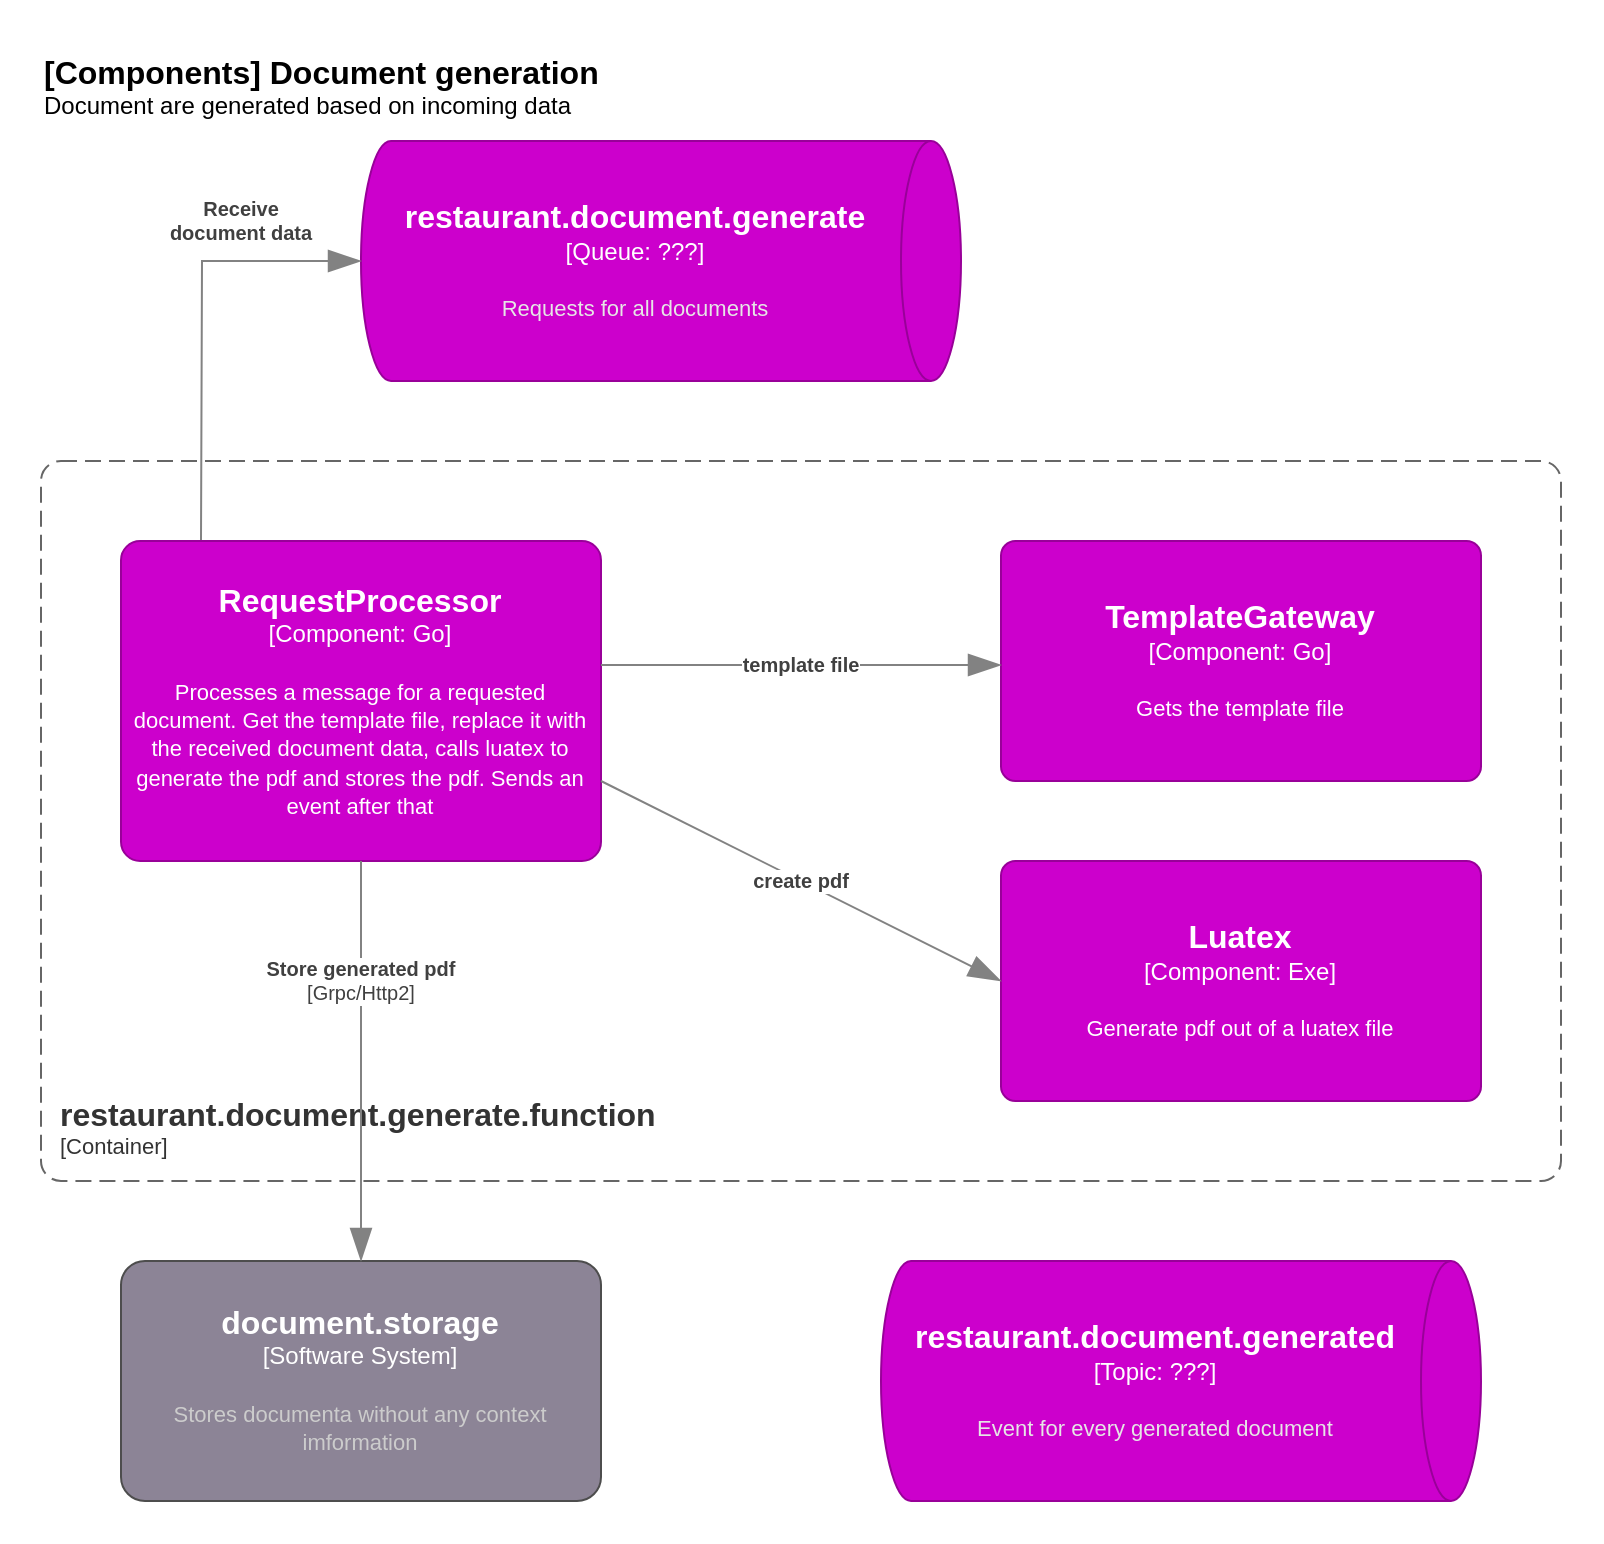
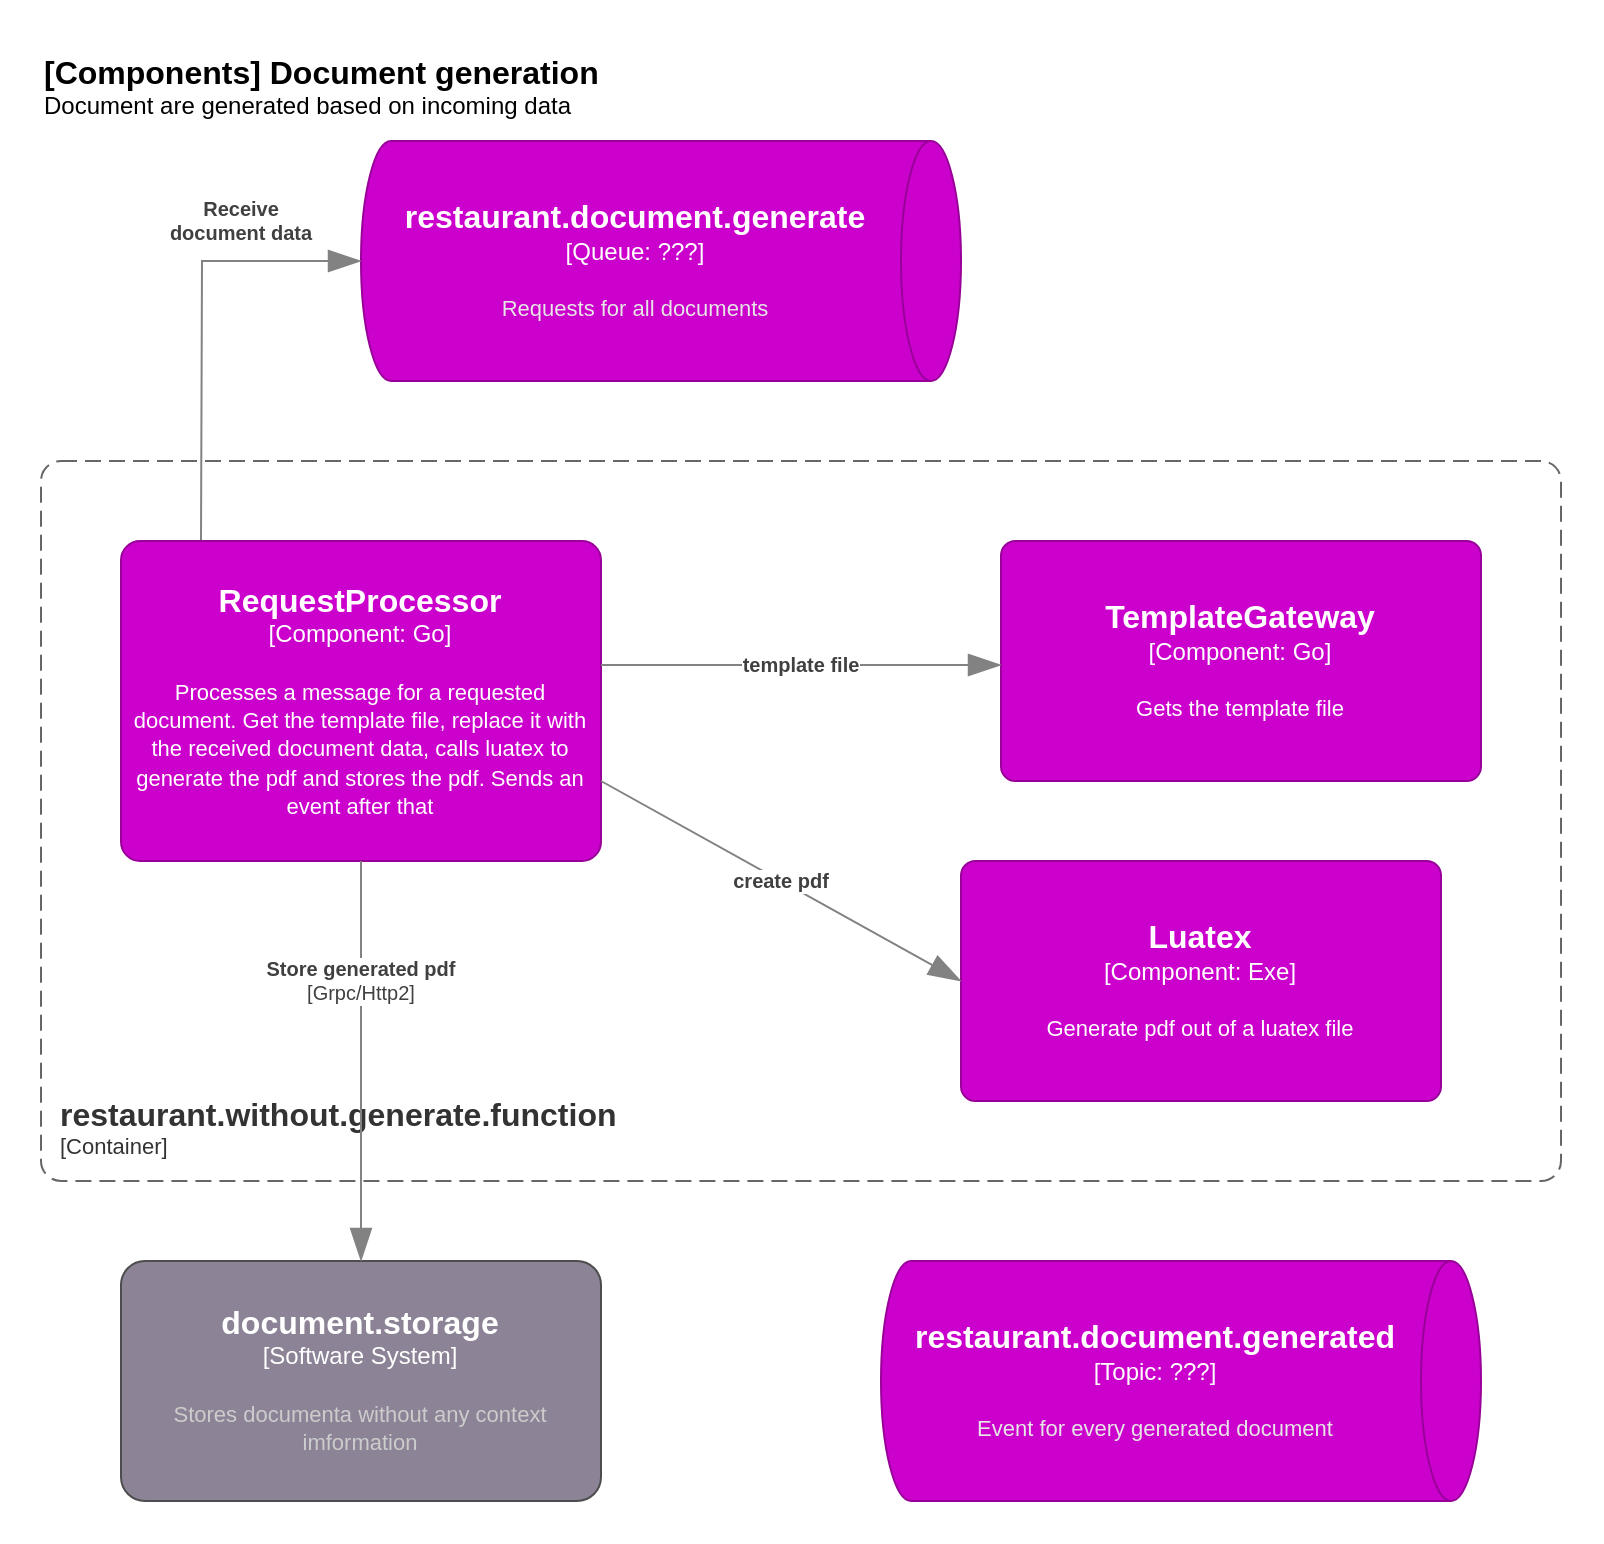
(1241, 981) -> (1201, 981)
(277, 1133) -> (268, 1133)
